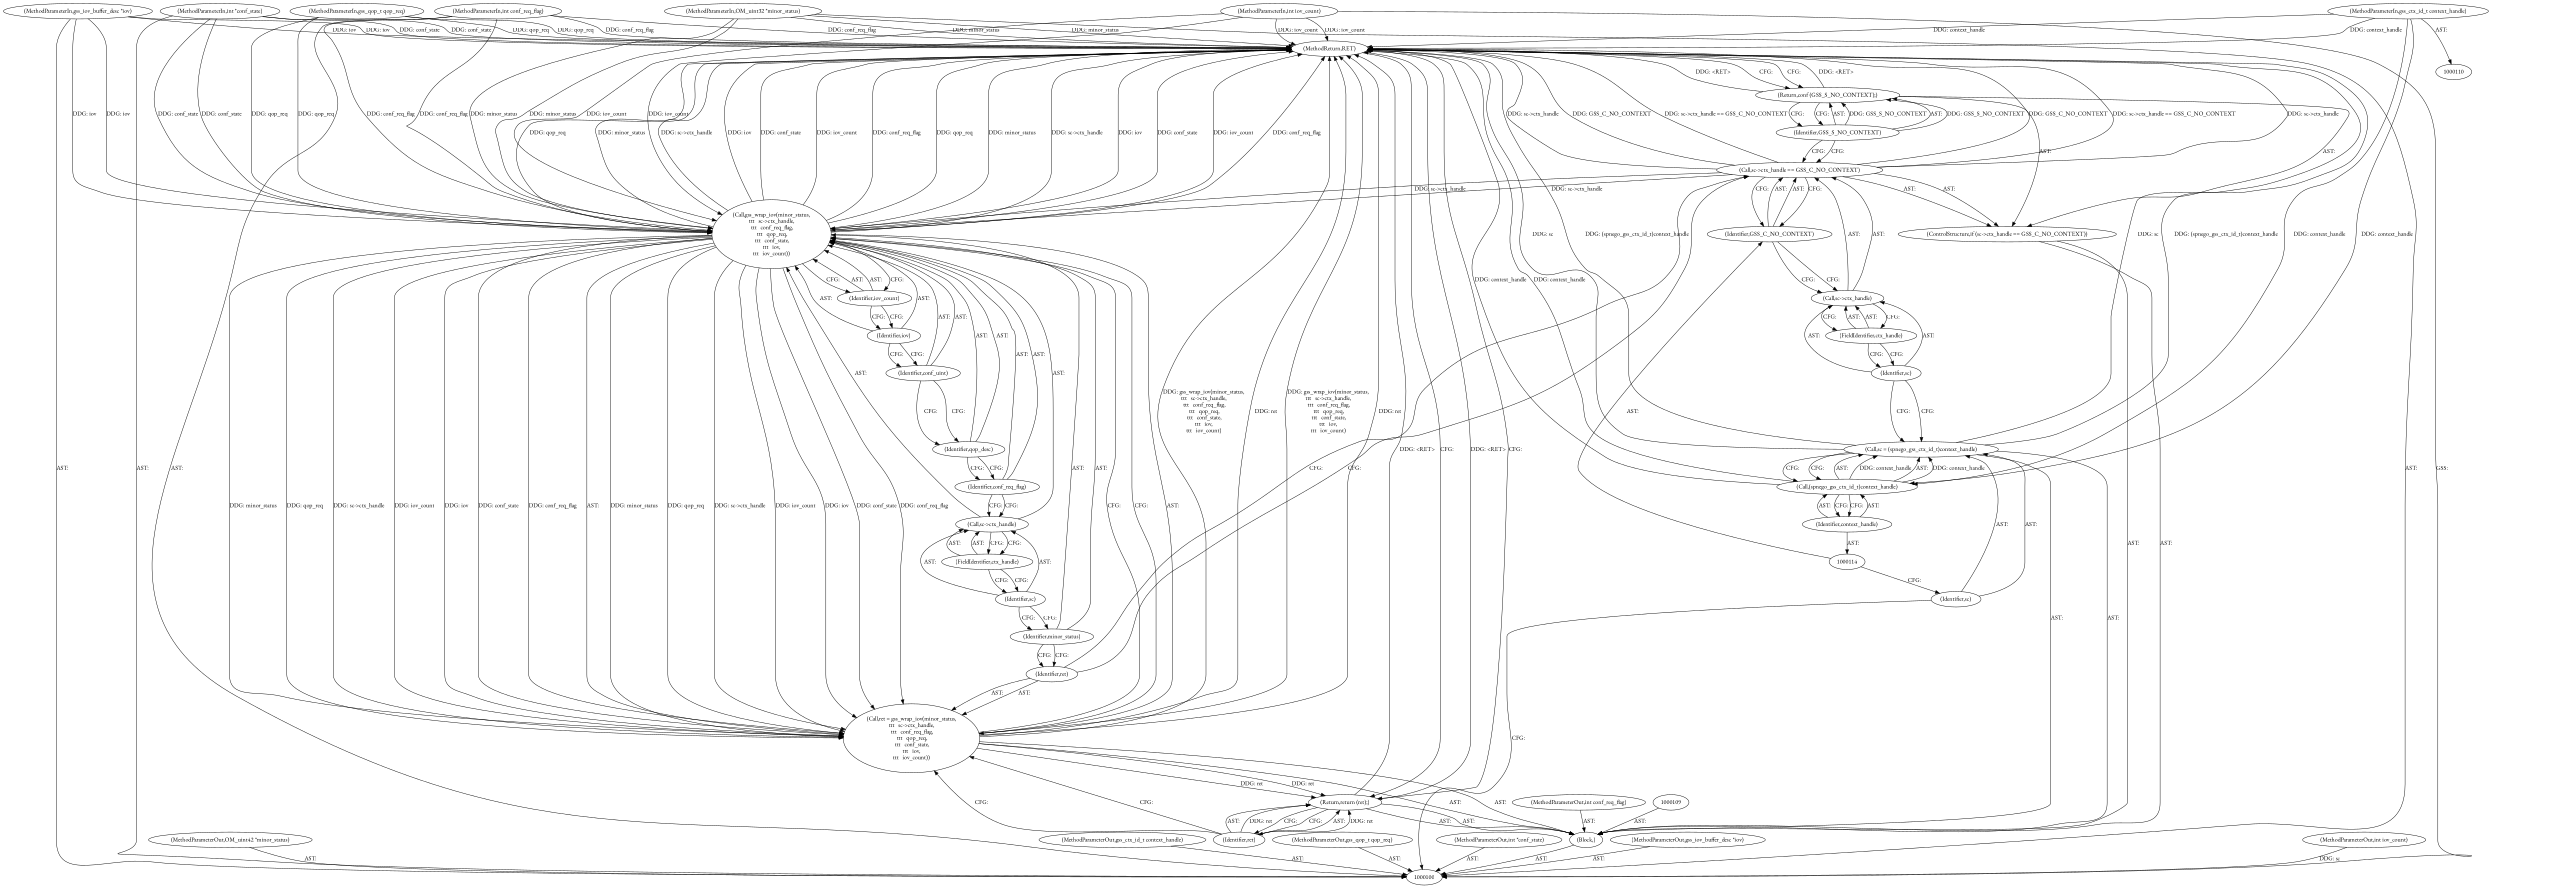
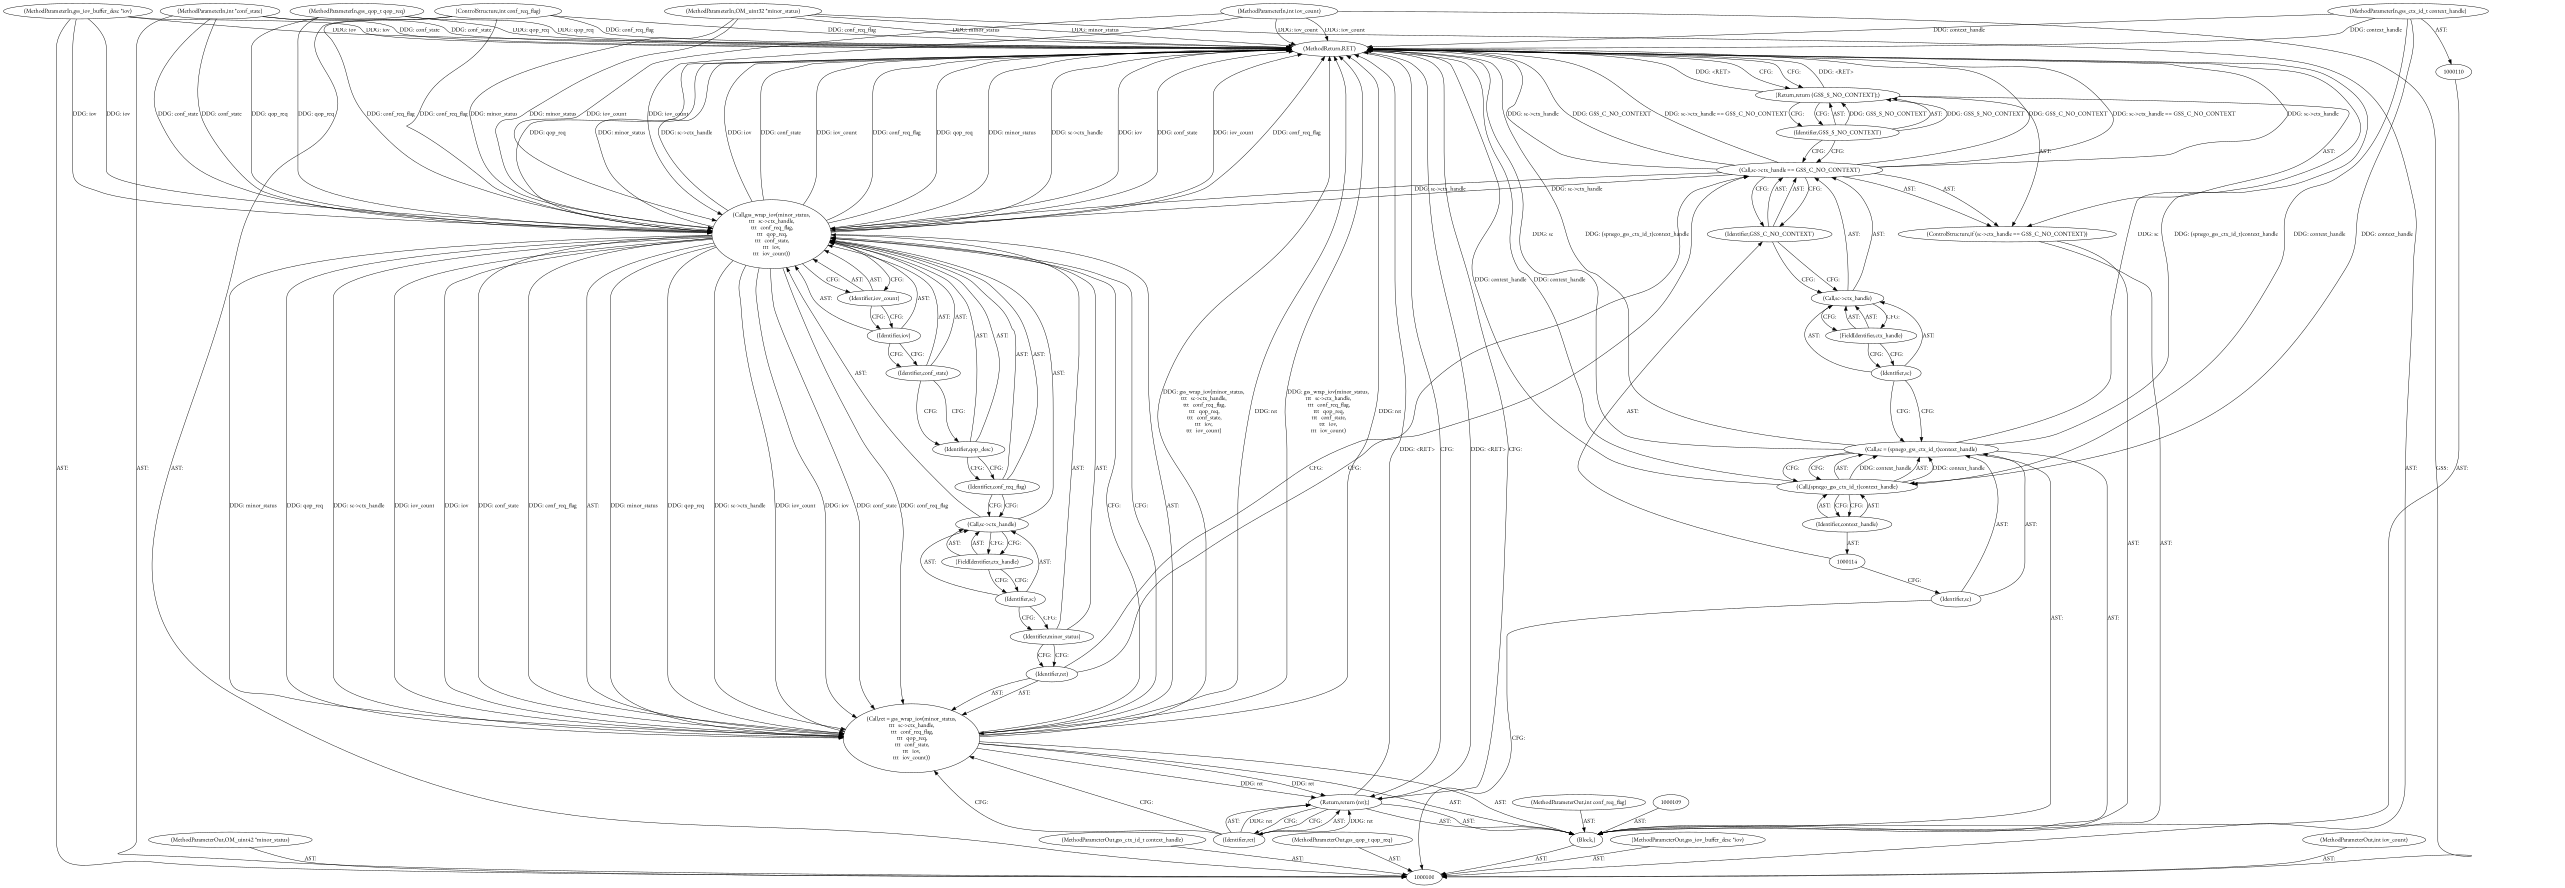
(498, 11) -> (498, 11)
(1828, 95) -> (1828, 95)
(923, 373) -> (923, 373)
none -> (2373, 813)
(1499, 840) -> none
(2330, 859) -> (2330, 859)
